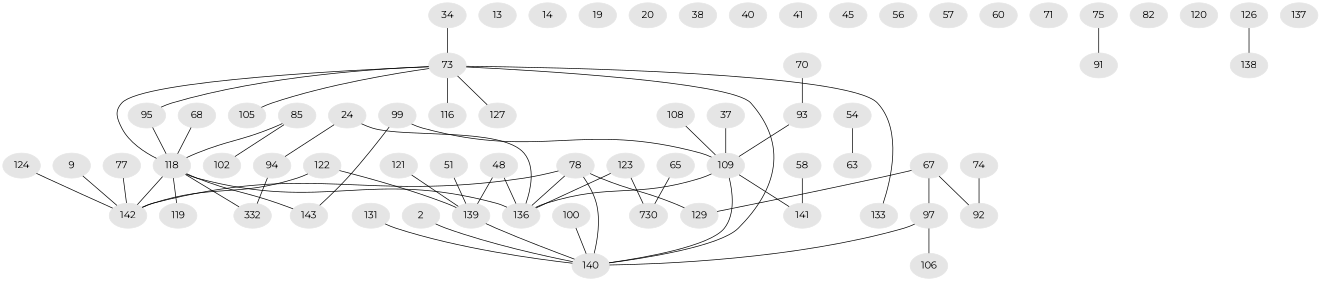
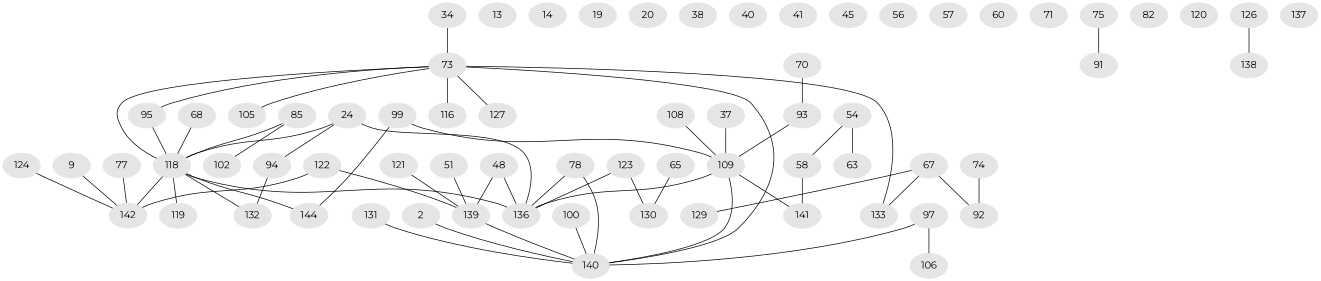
none -> (271, 139)
none -> (827, 140)
(350, 185) -> none
(929, 191) -> (904, 191)
(647, 194) -> none
(253, 216) -> (253, 216)
(309, 216) -> (309, 216)
(649, 216) -> (649, 216)
